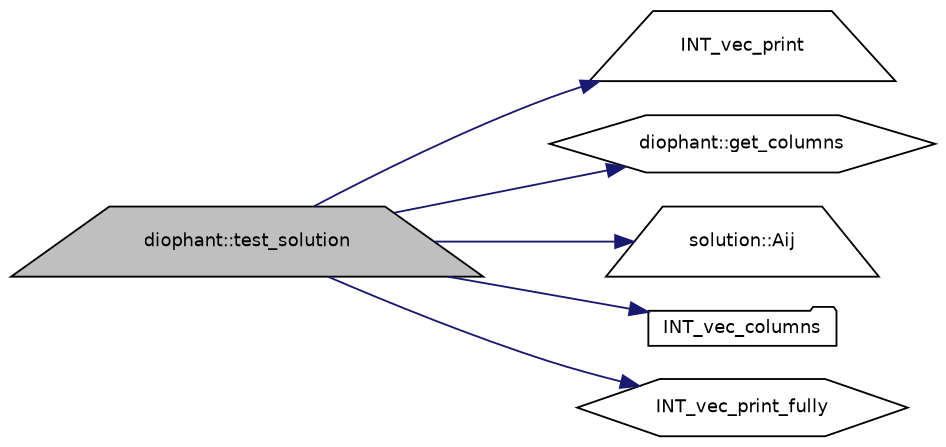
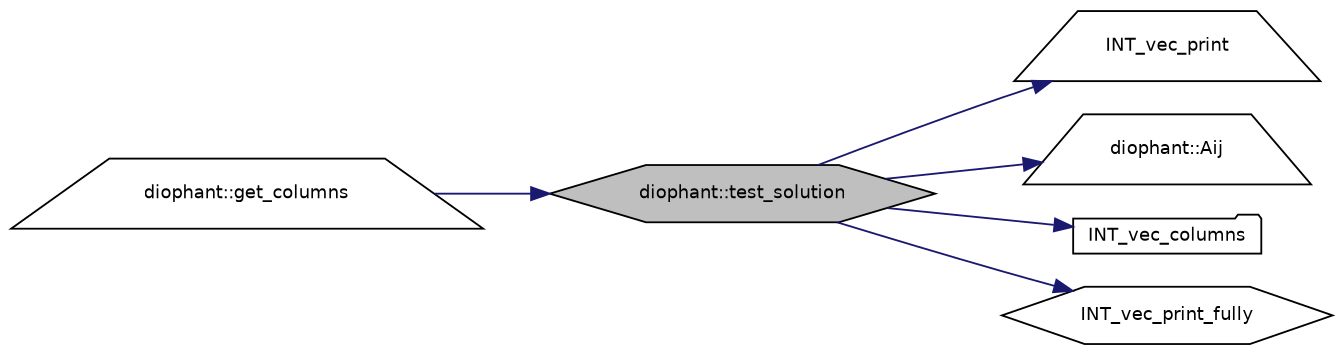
(742, 144) -> (247, 194)
(501, 192) -> (483, 194)
(247, 242) -> (742, 194)
(742, 242) -> (1167, 149)
